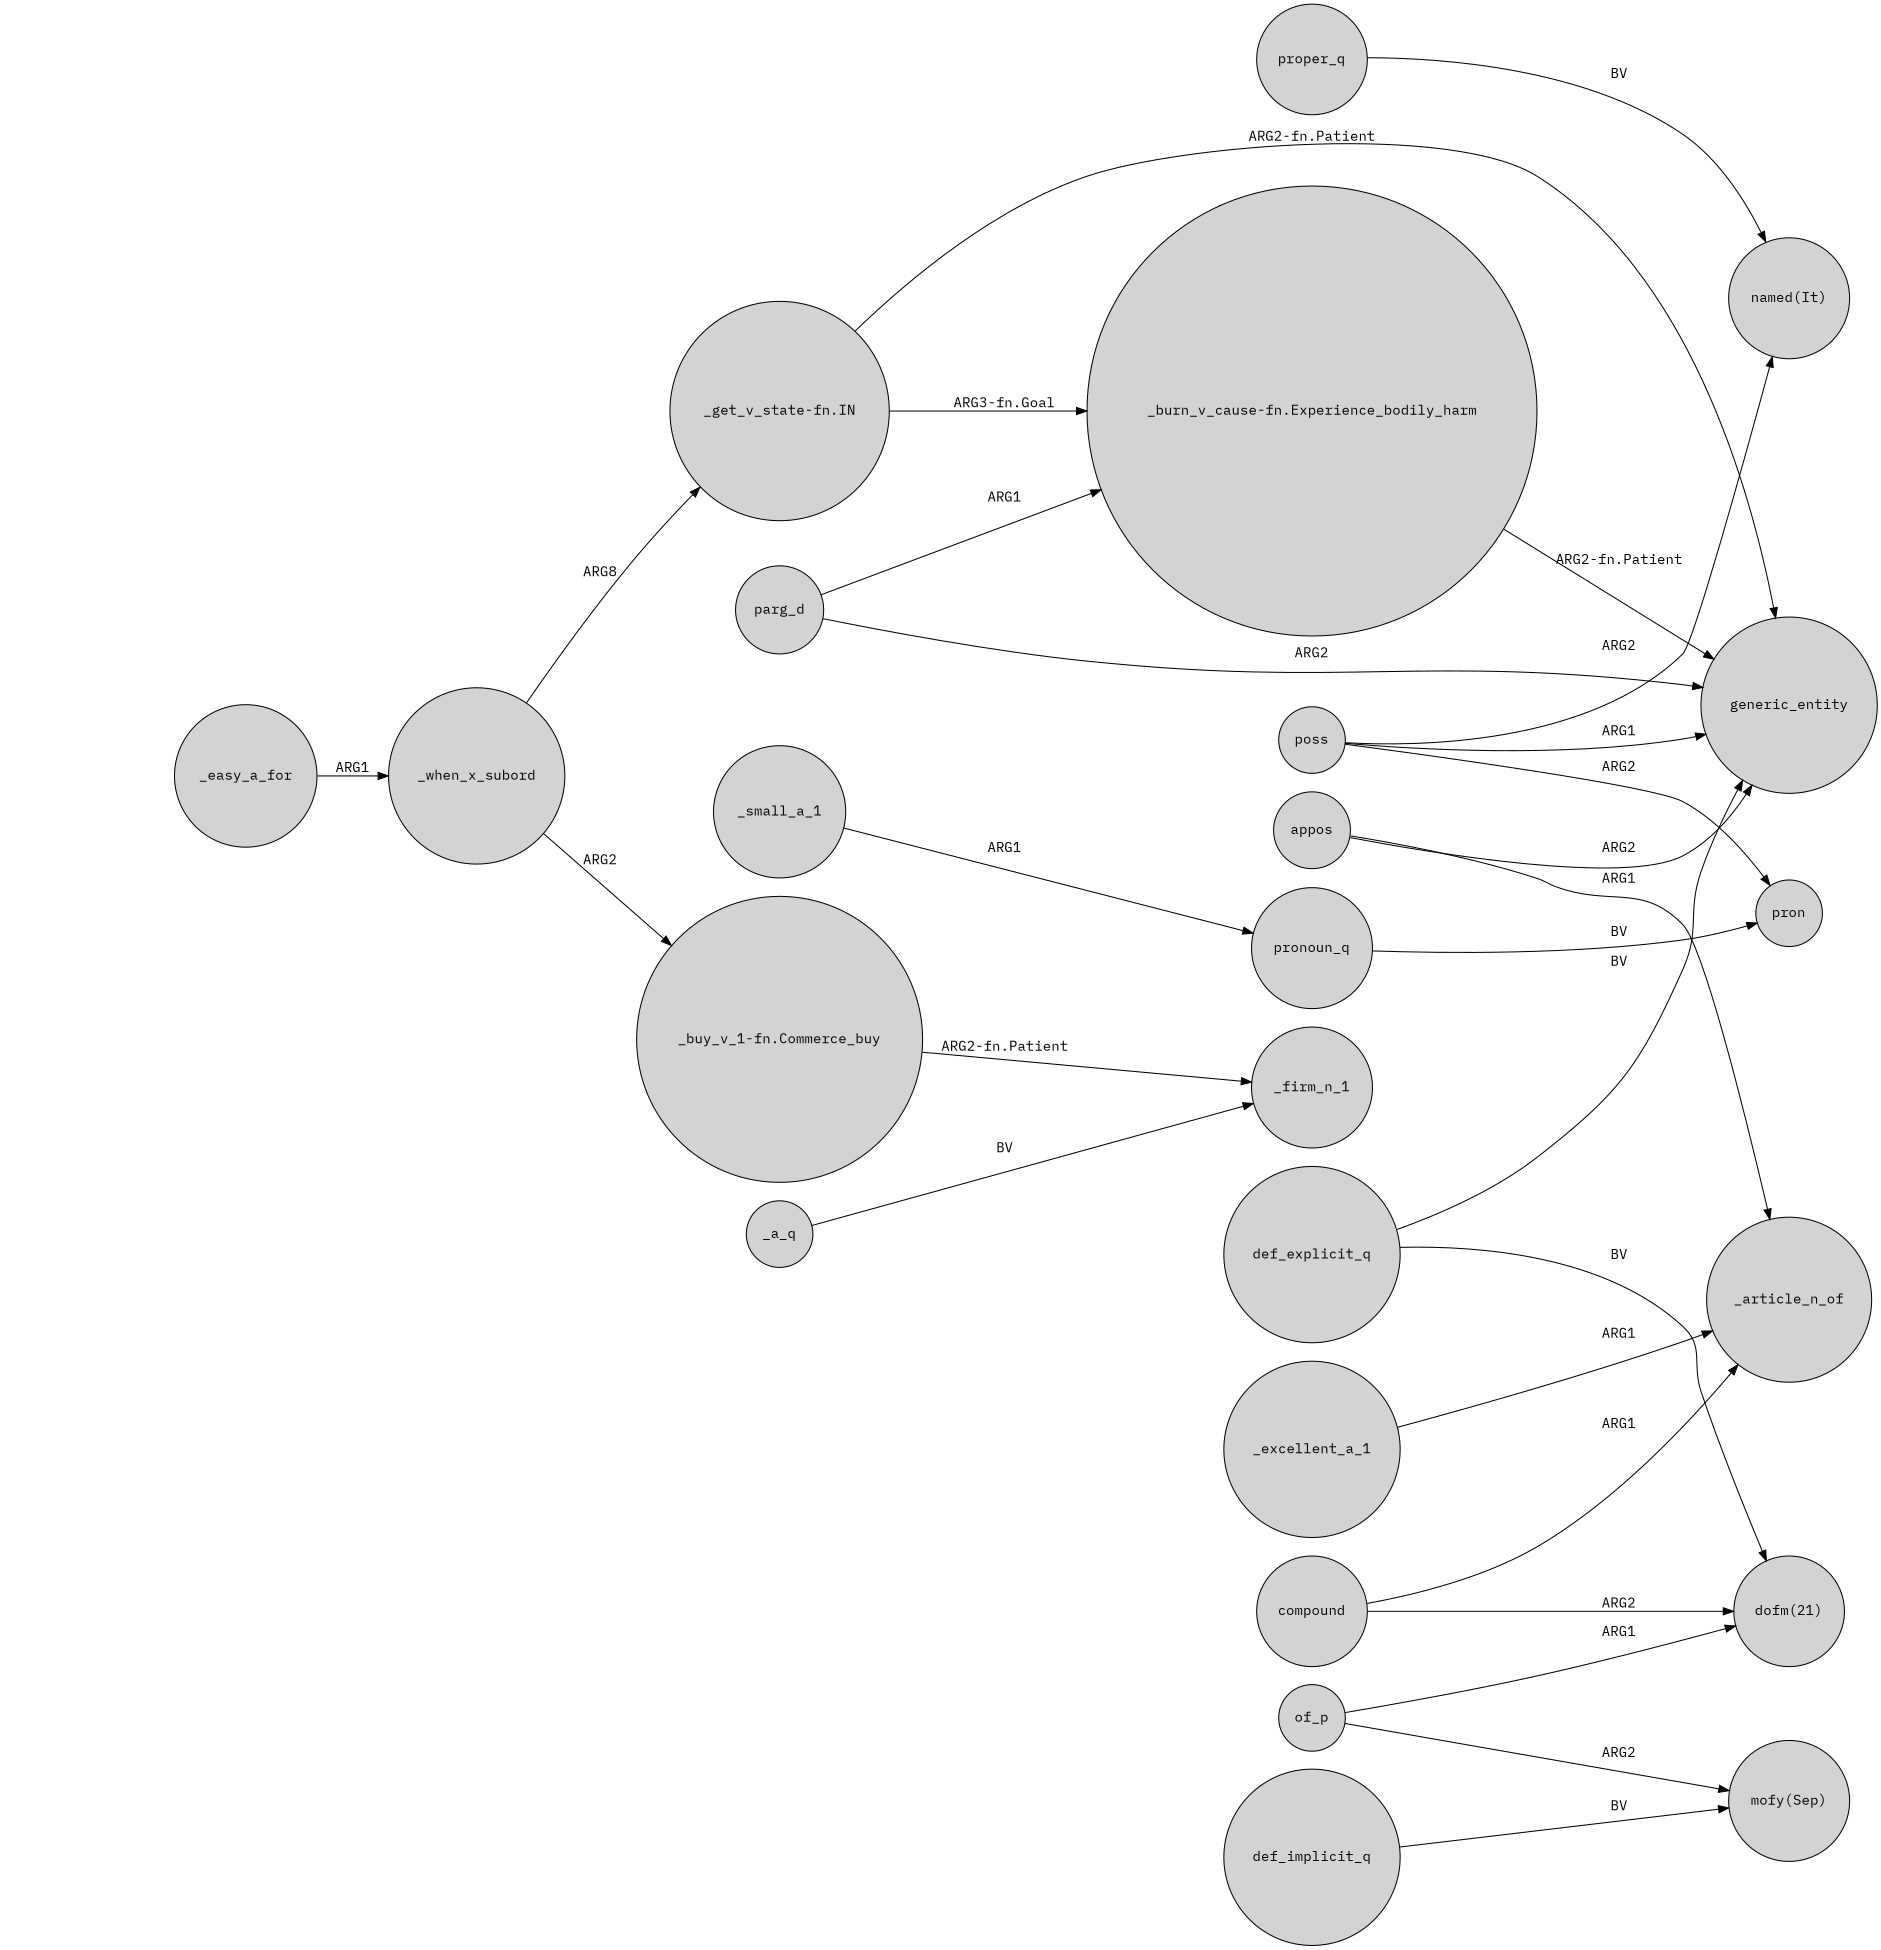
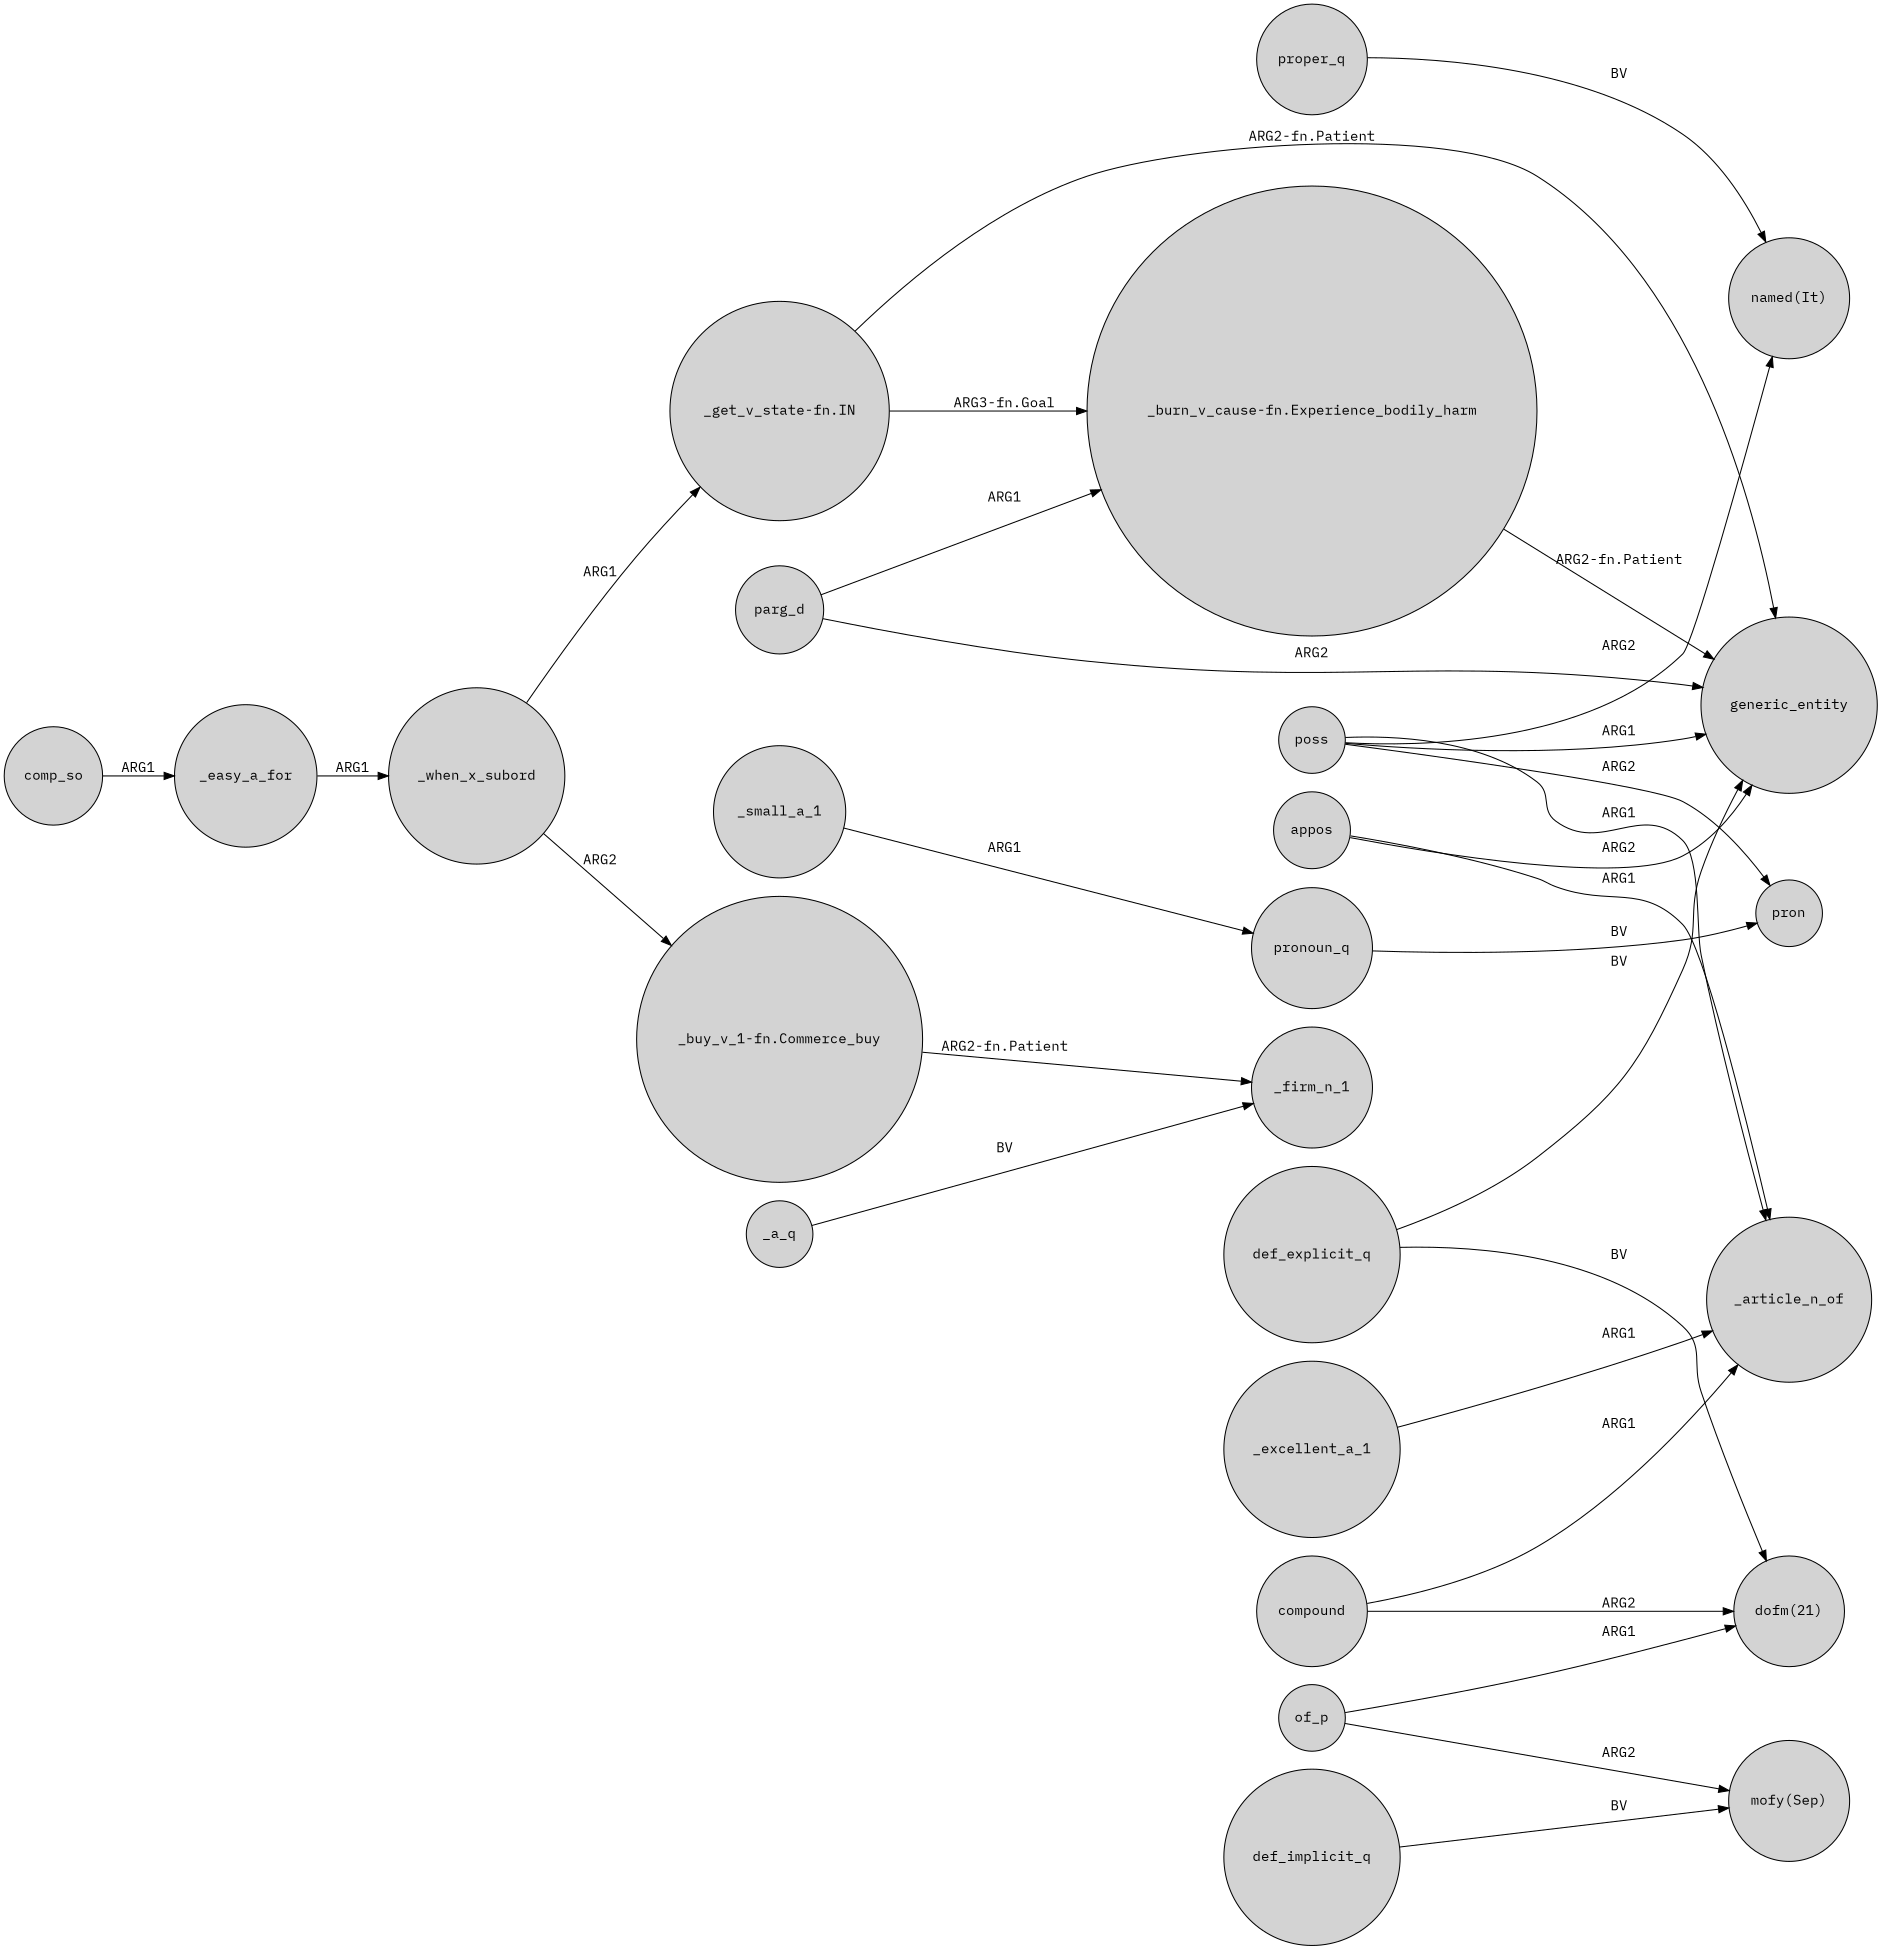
(601, 572) -> (601, 572)
none -> (53, 776)
none -> (1683, 841)
